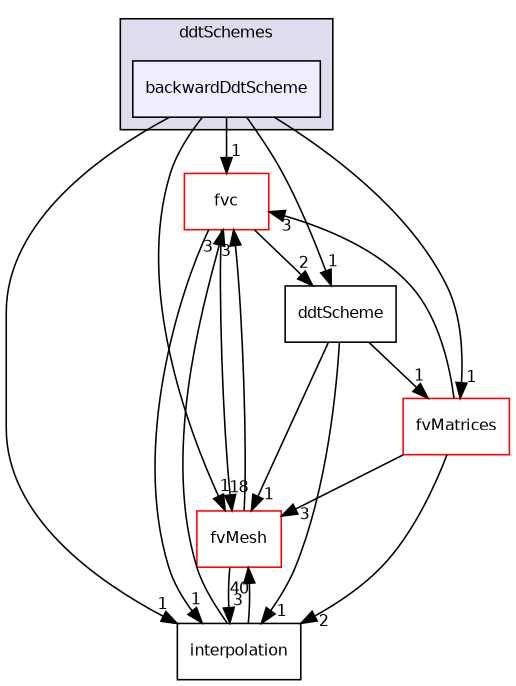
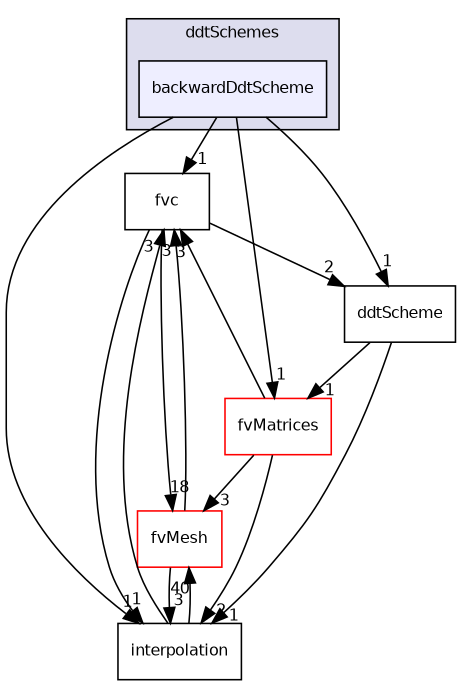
(227, 202) -> (167, 202)
(162, 306) -> none
(293, 419) -> none
